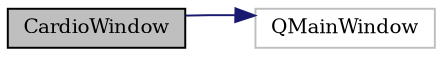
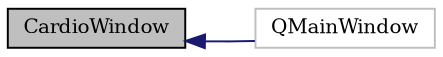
(210, 15) -> (230, 41)
